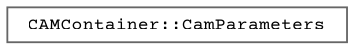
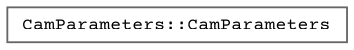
(177, 25) -> (177, 25)
